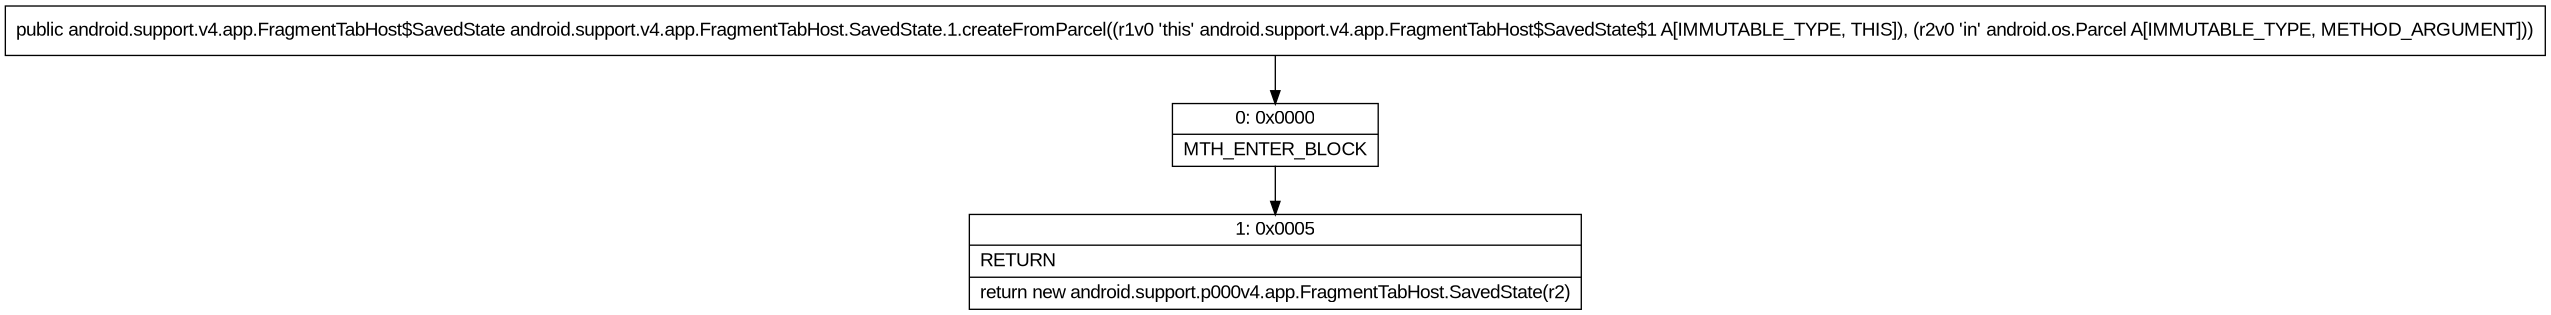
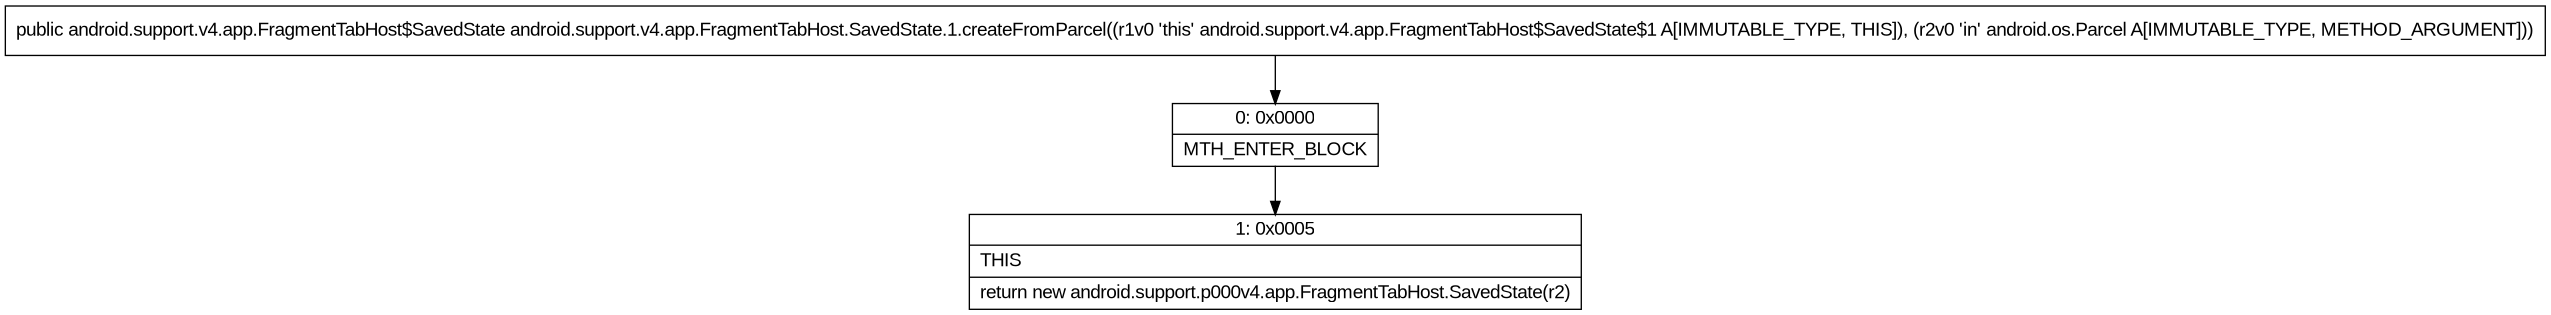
(1018, 261) -> (1001, 261)
